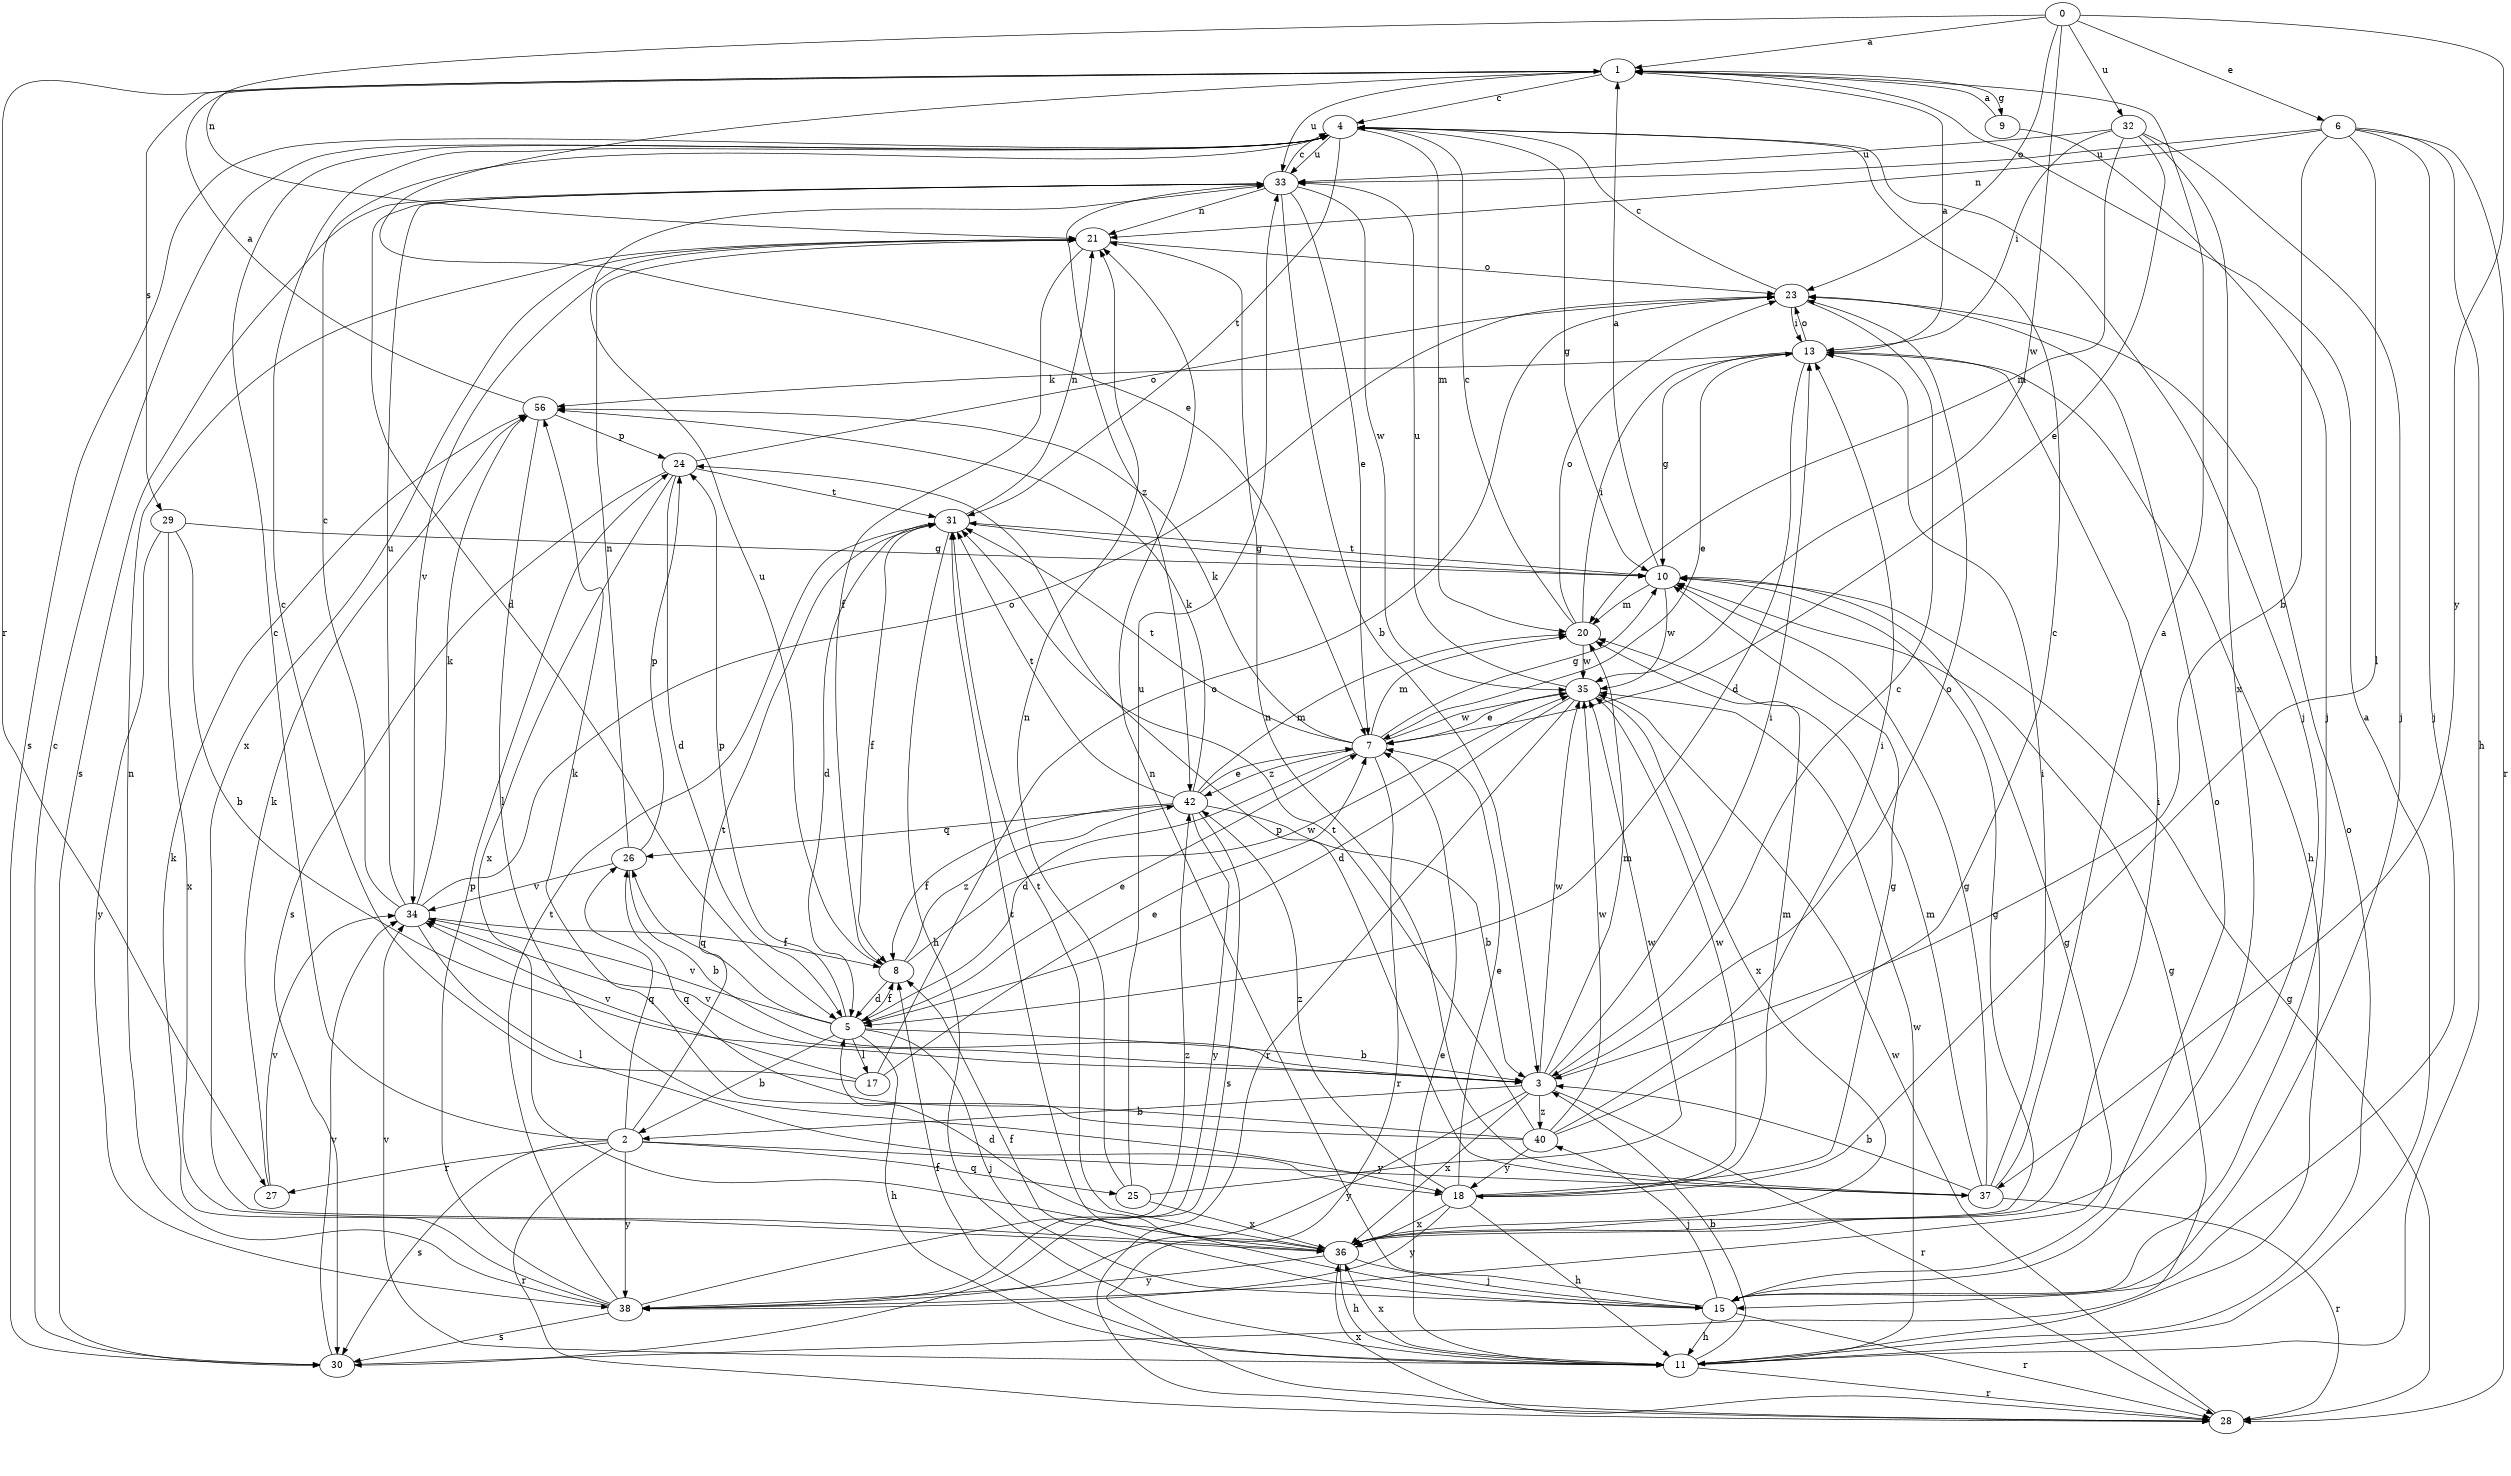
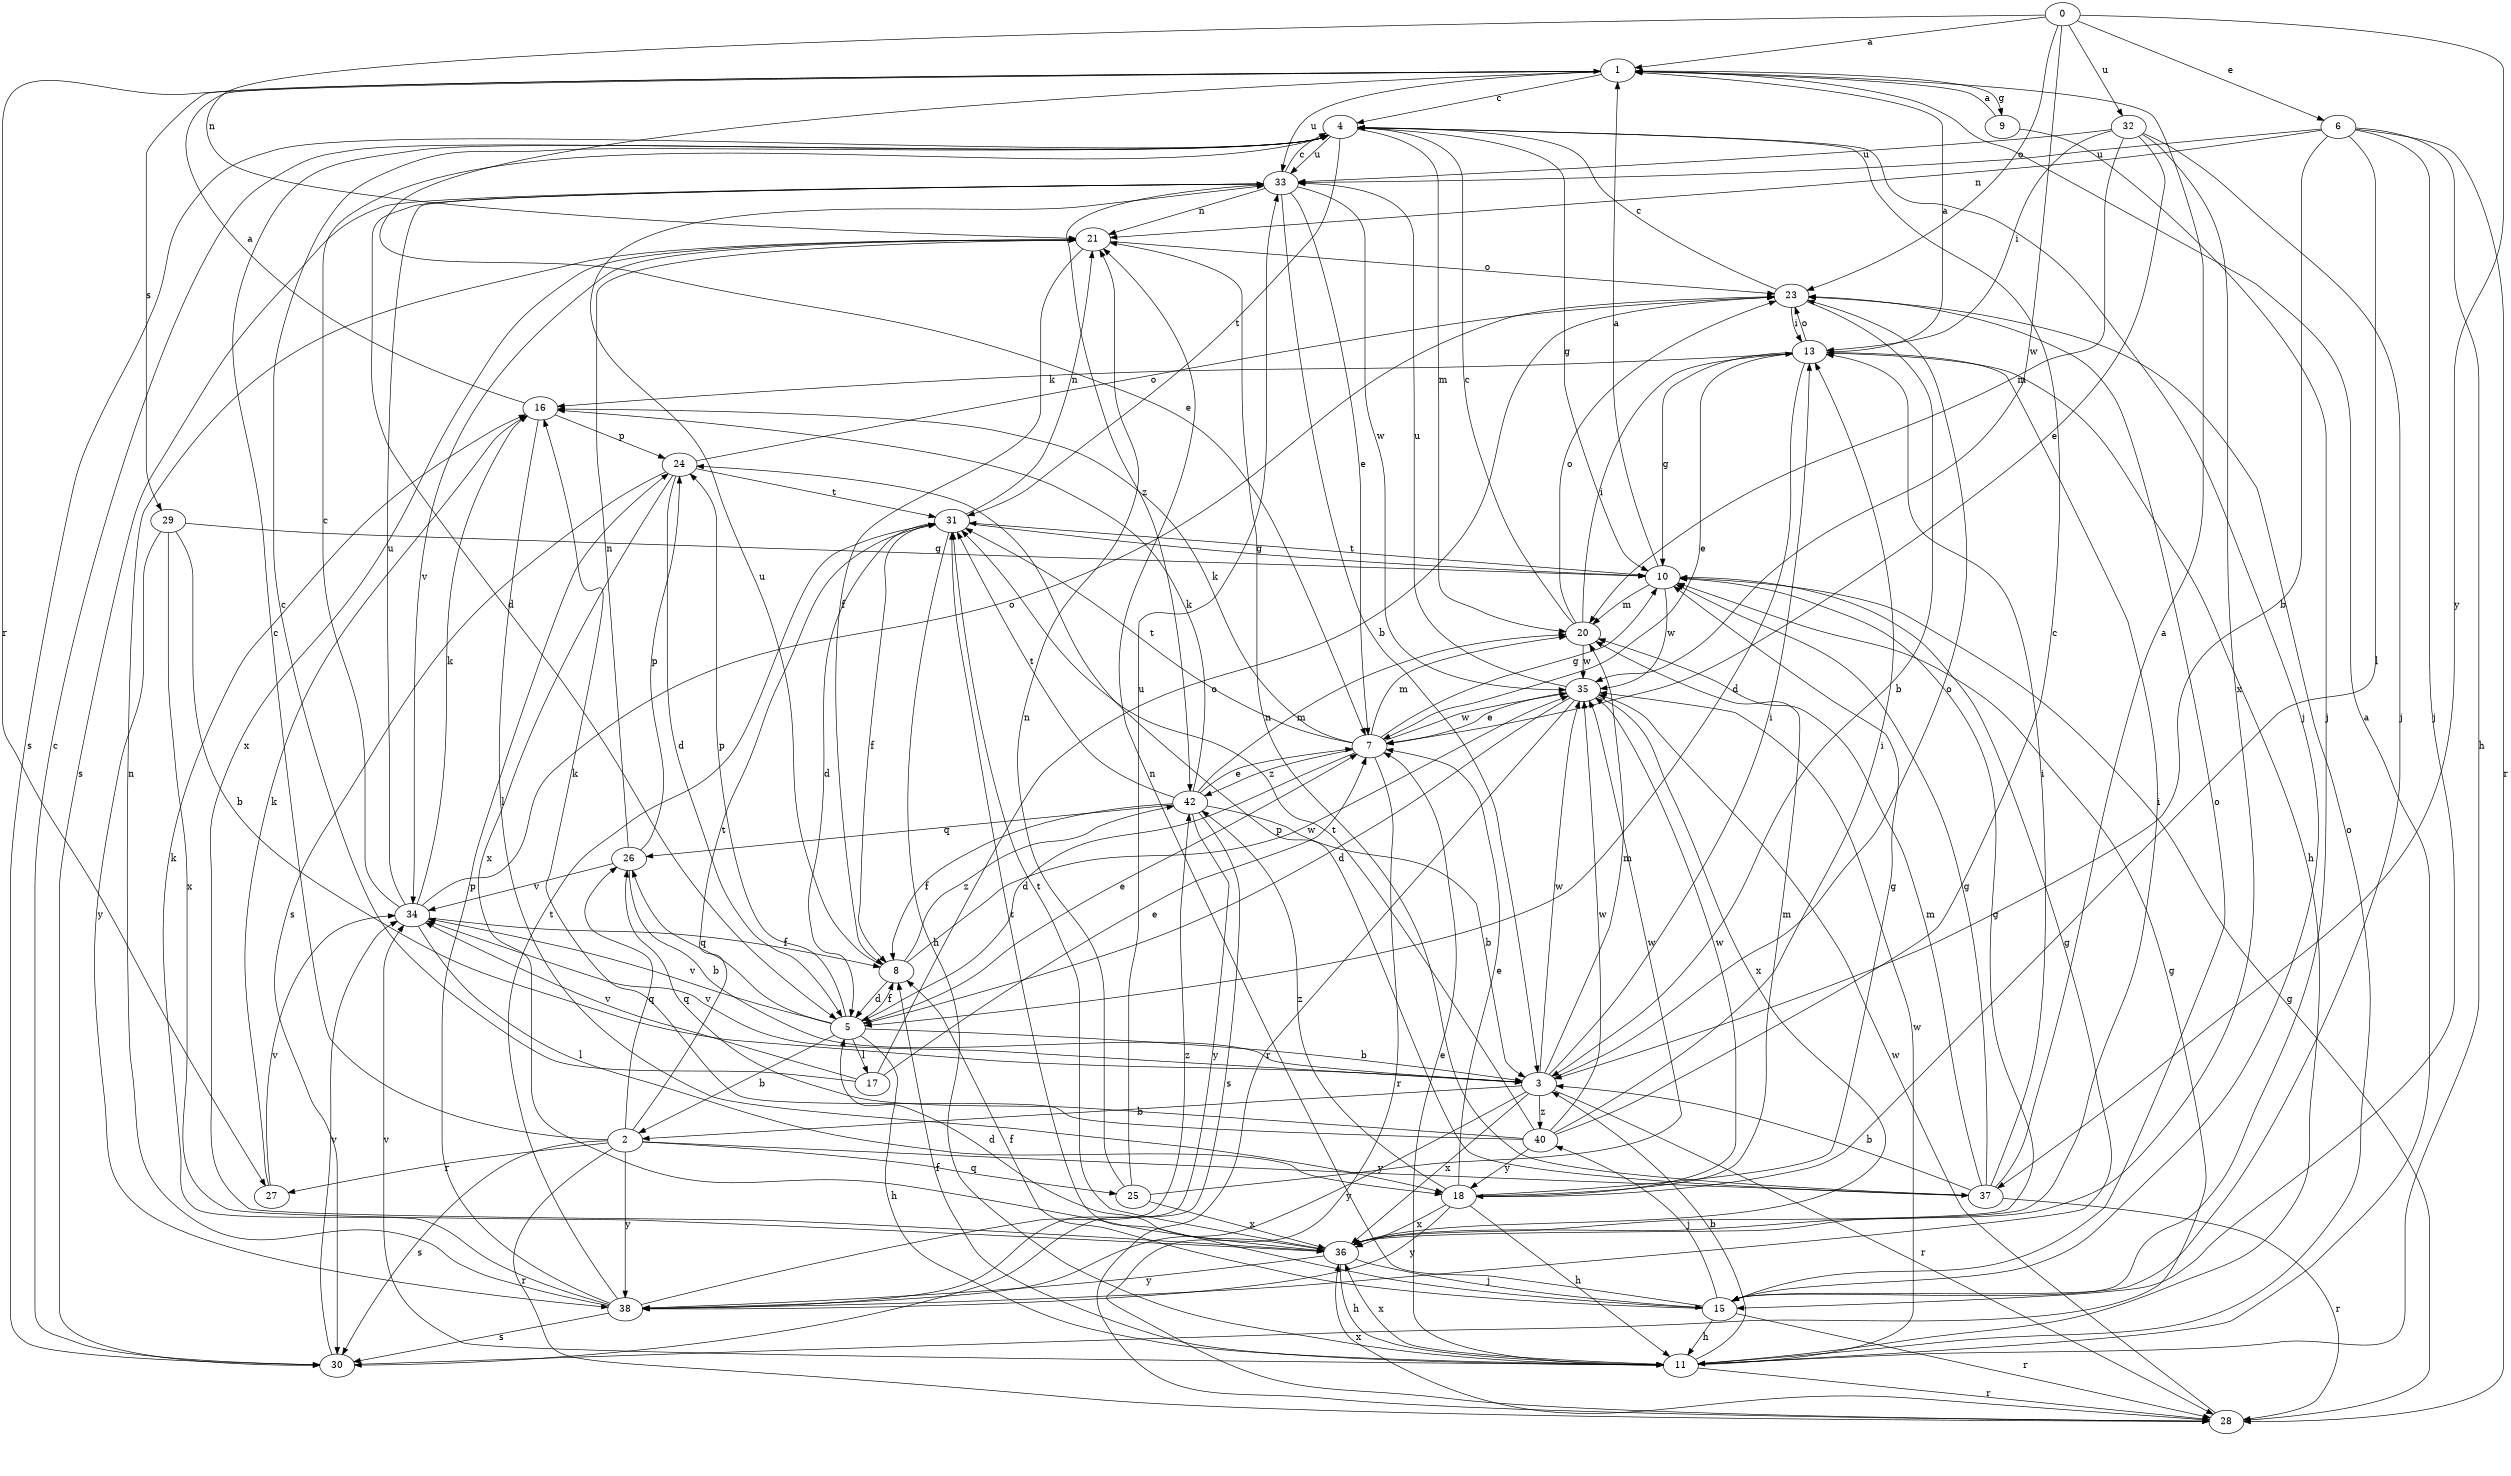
(540, 408) -> (540, 408)
(1899, 690) -> (1899, 690)
(1199, 1286) -> none
